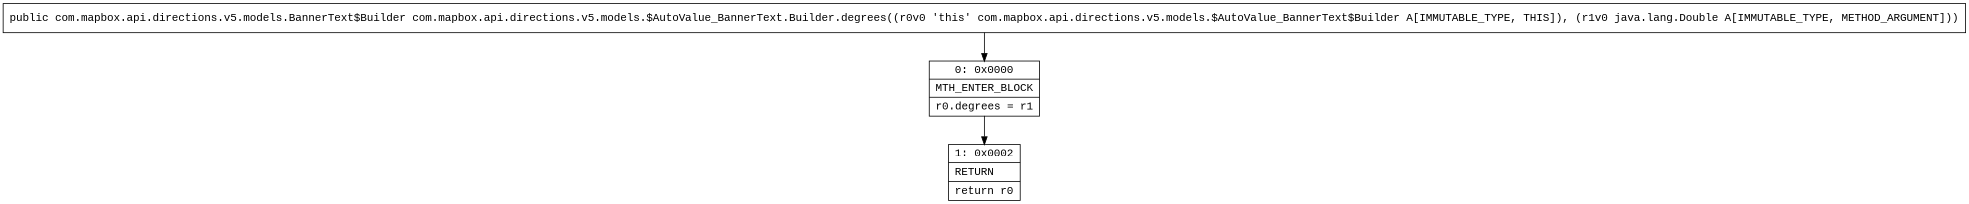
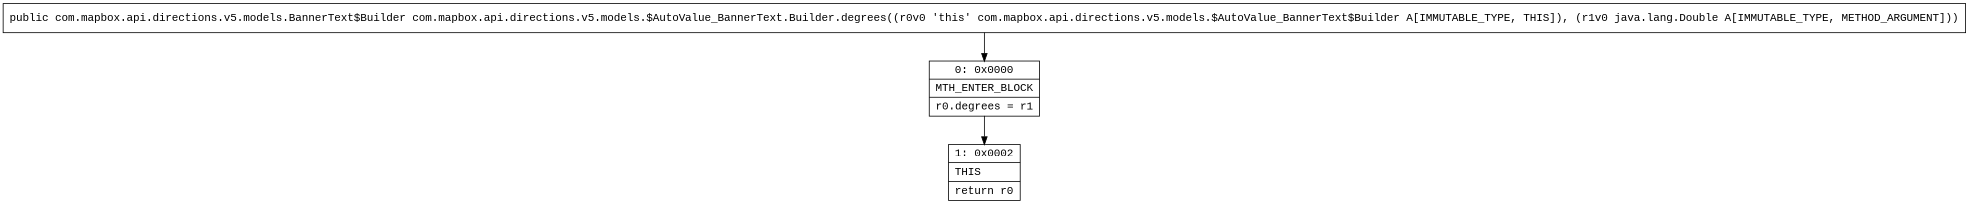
(975, 172) -> (968, 172)
